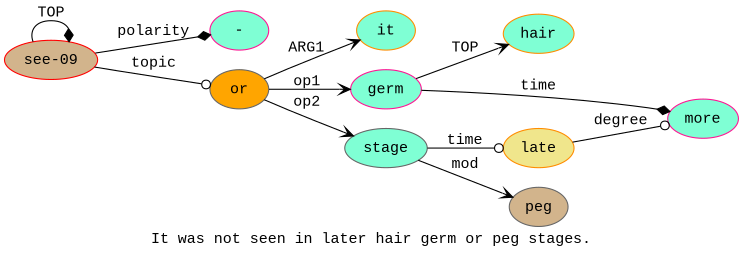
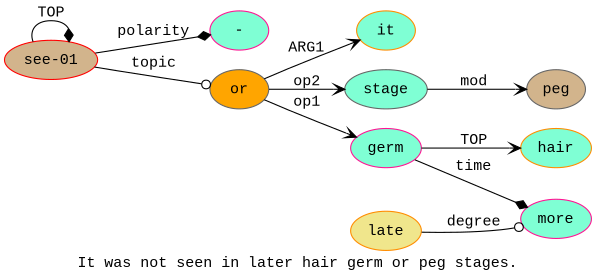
(51, 60) -> (51, 60)
(461, 148) -> none
